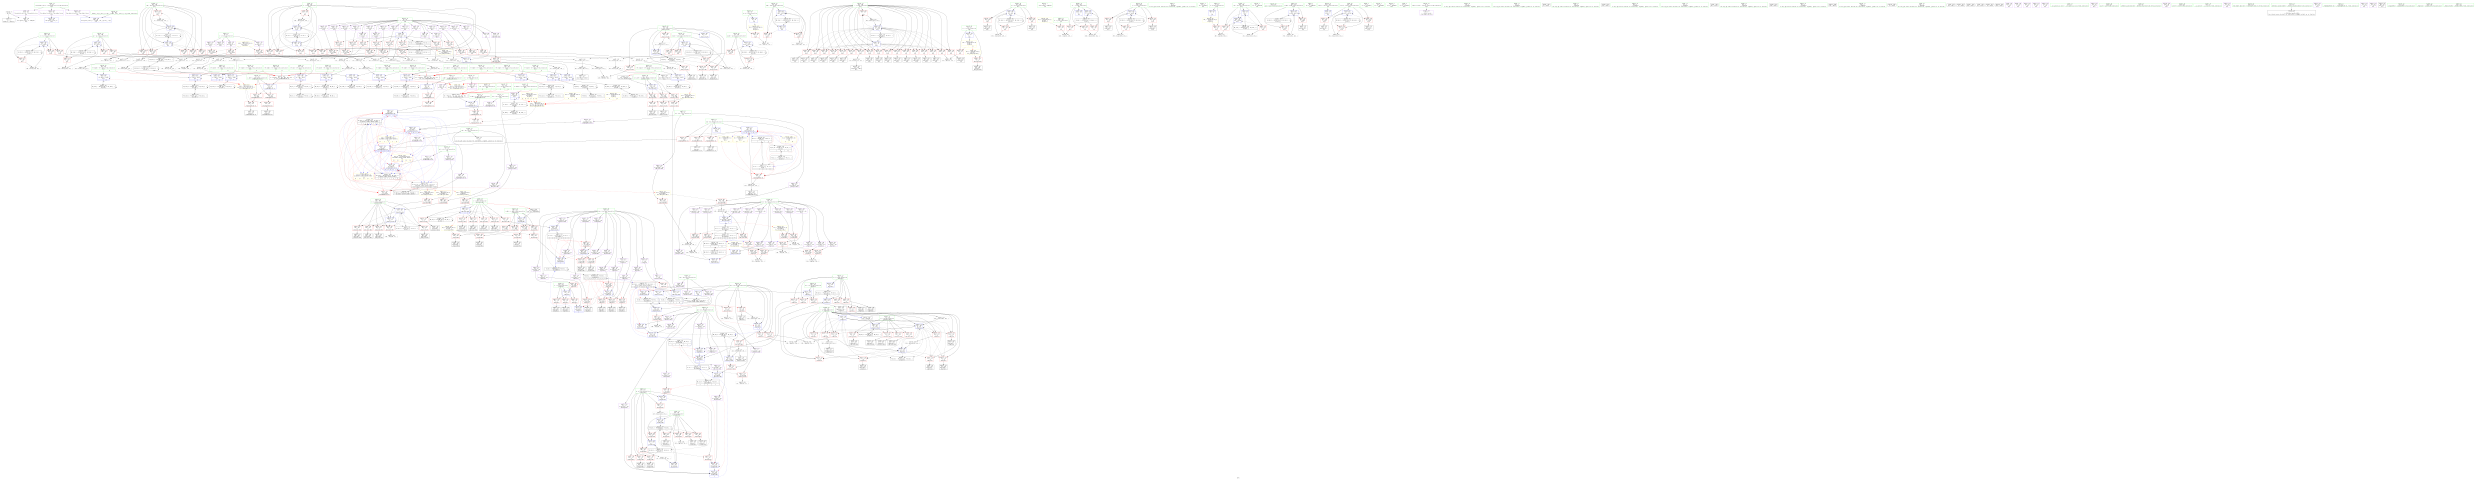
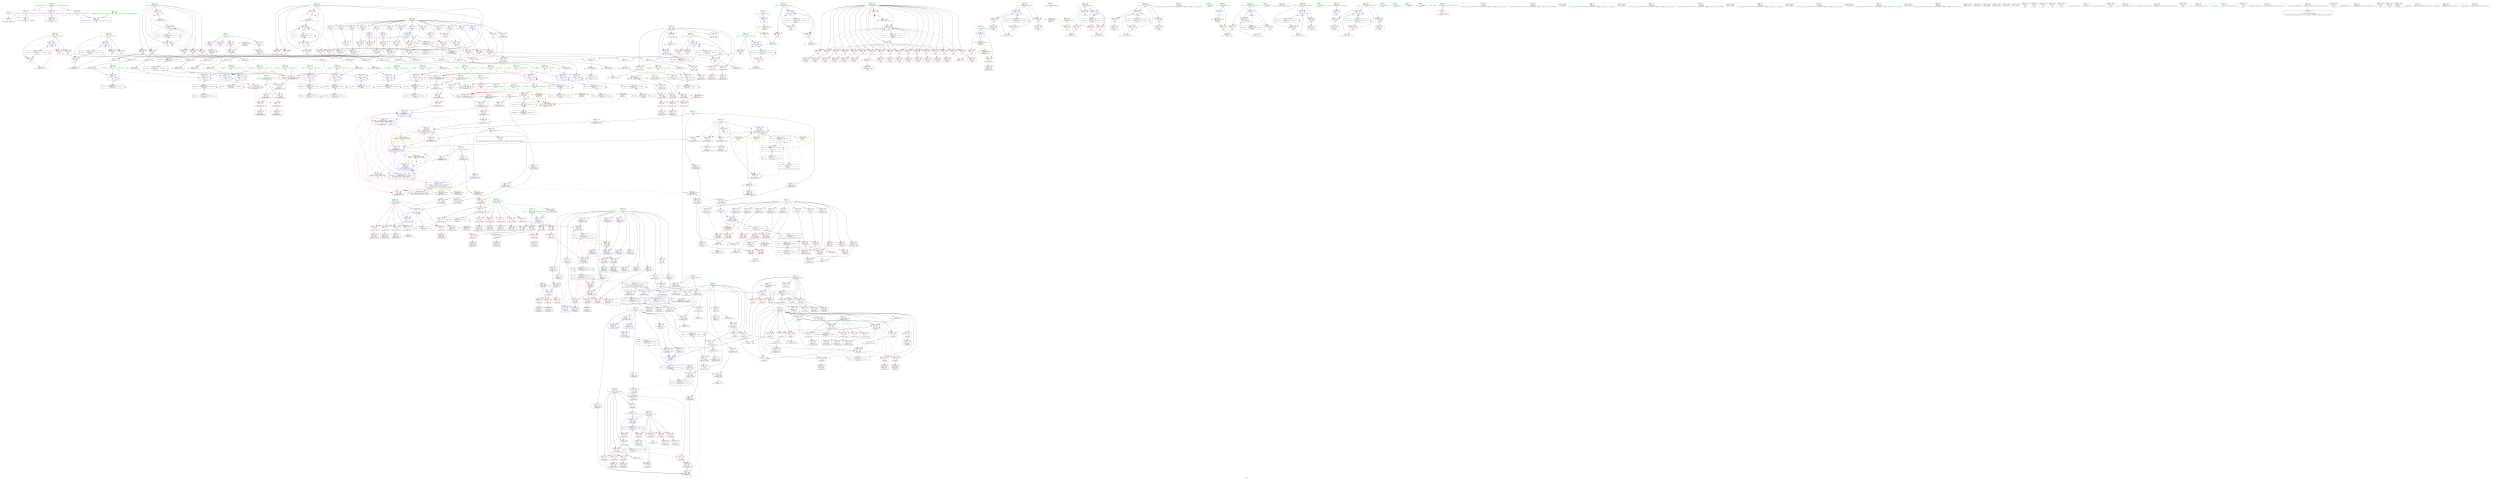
none -> (718, 252)
